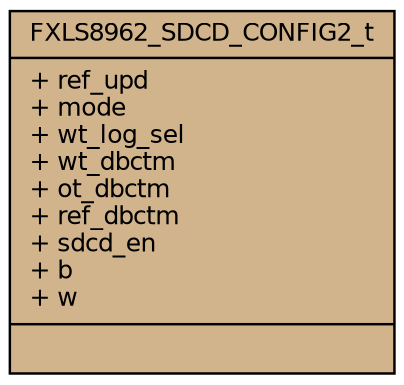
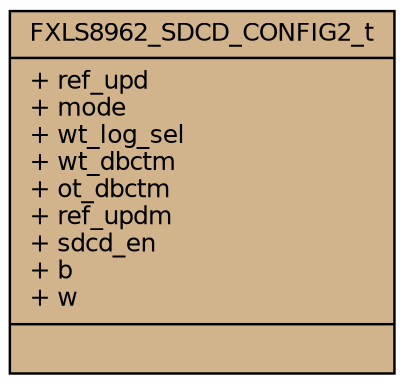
(105, 217) -> (101, 217)
